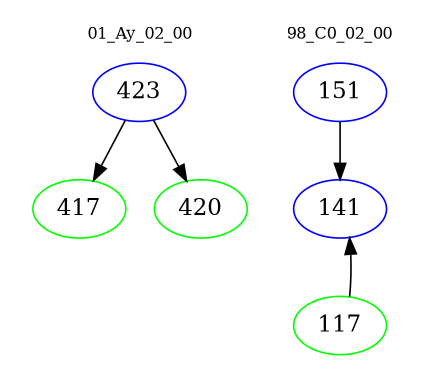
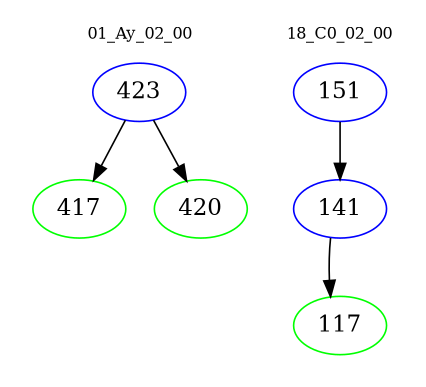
(340, 35) -> (340, 35)
(351, 276) -> (329, 259)
